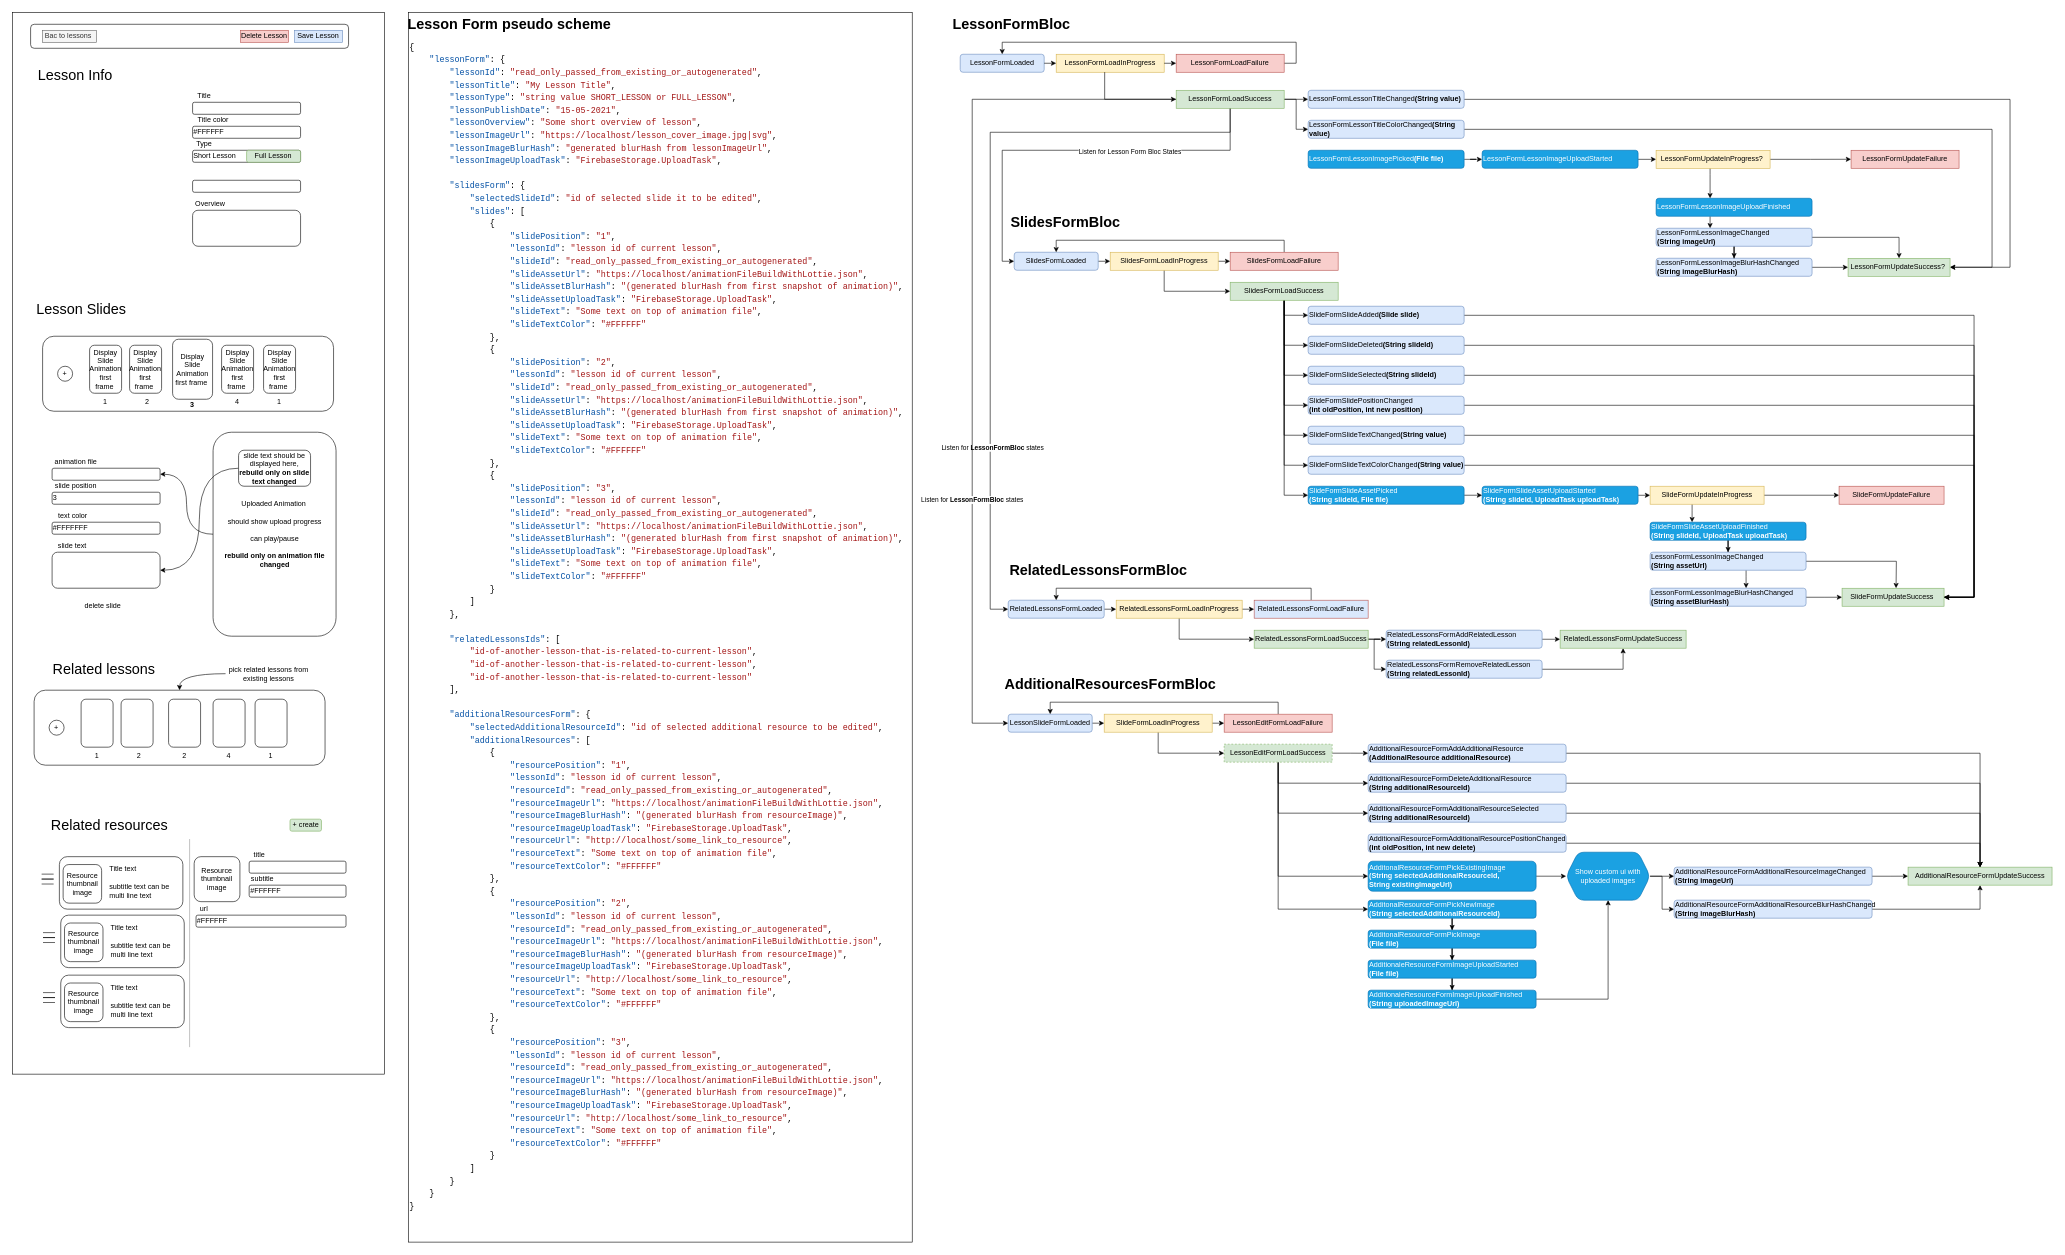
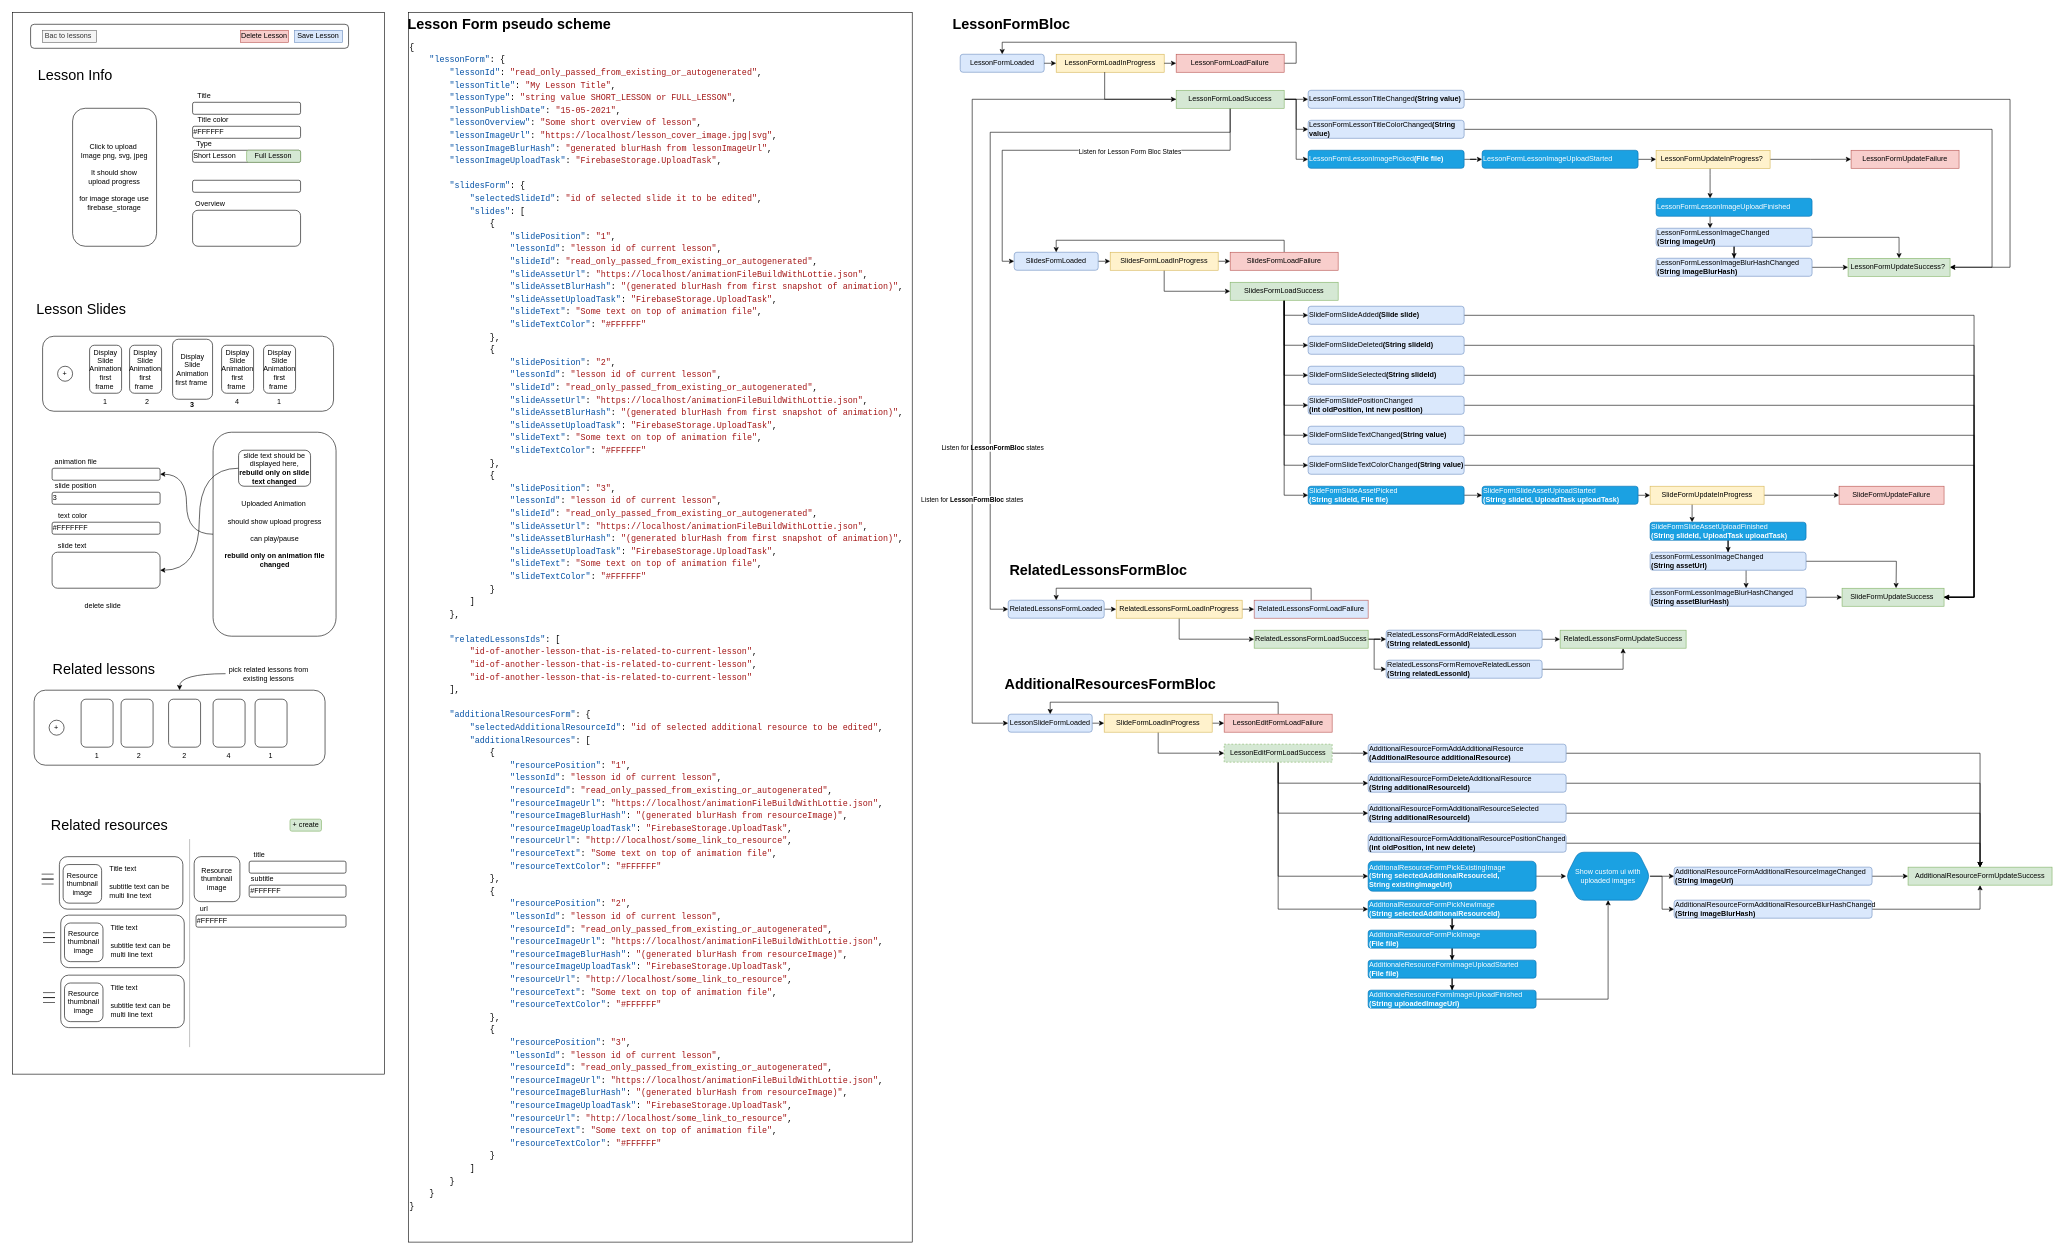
none -> (1302, 159)
none -> (115, 177)
(1065, 222) -> none
